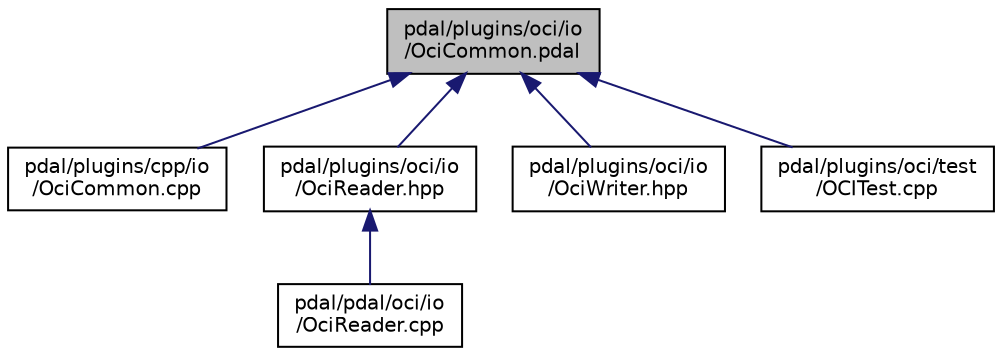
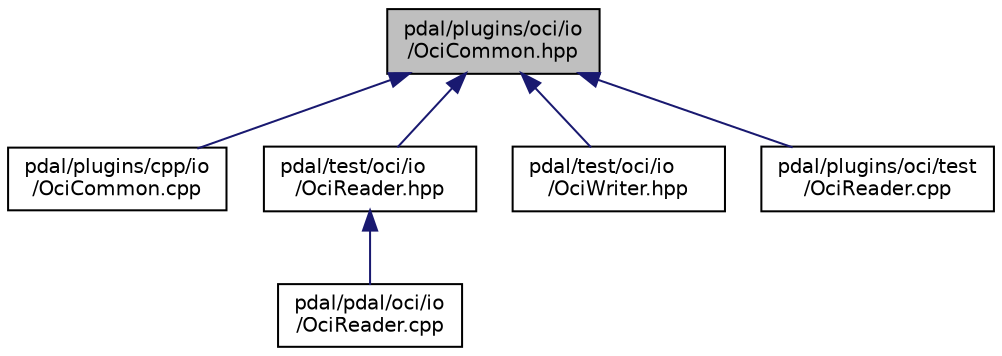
(493, 41) -> (493, 41)
(370, 179) -> (370, 179)
(619, 179) -> (619, 179)
(878, 179) -> (878, 179)
